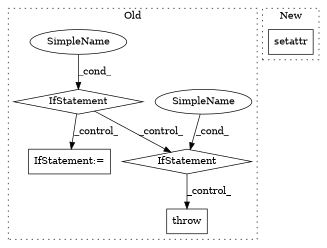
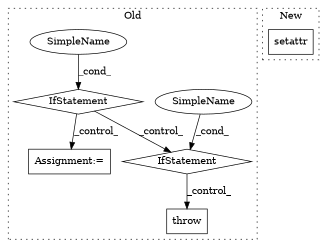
(69, 162) -> (69, 162)
